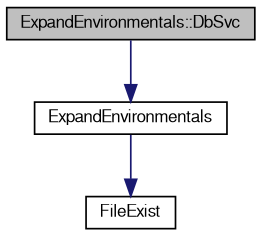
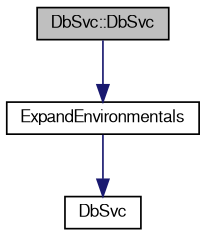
(131, 24) -> (103, 24)
(131, 213) -> (103, 213)
